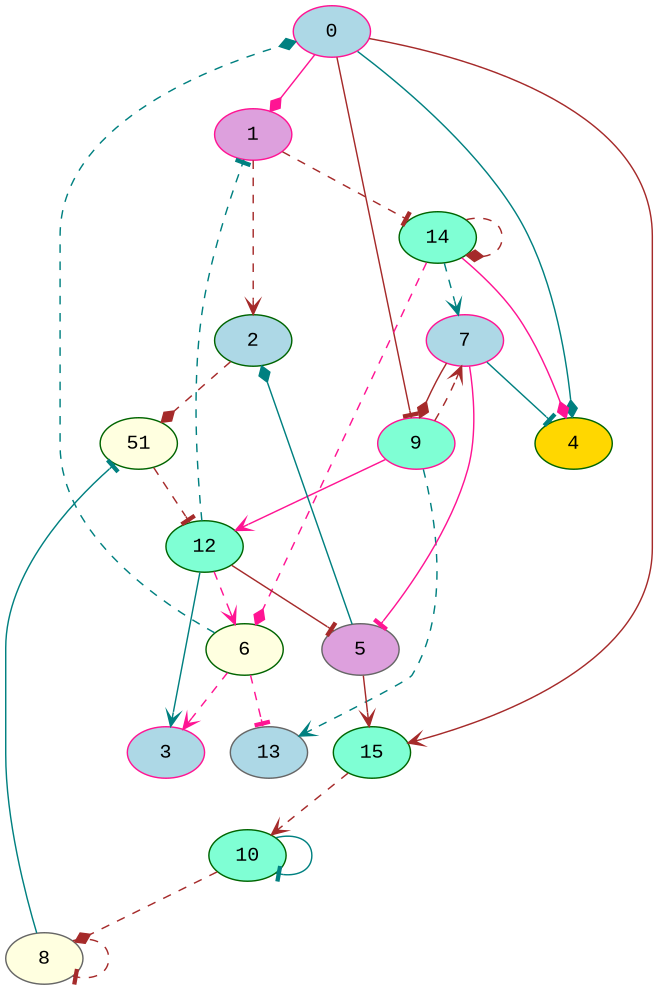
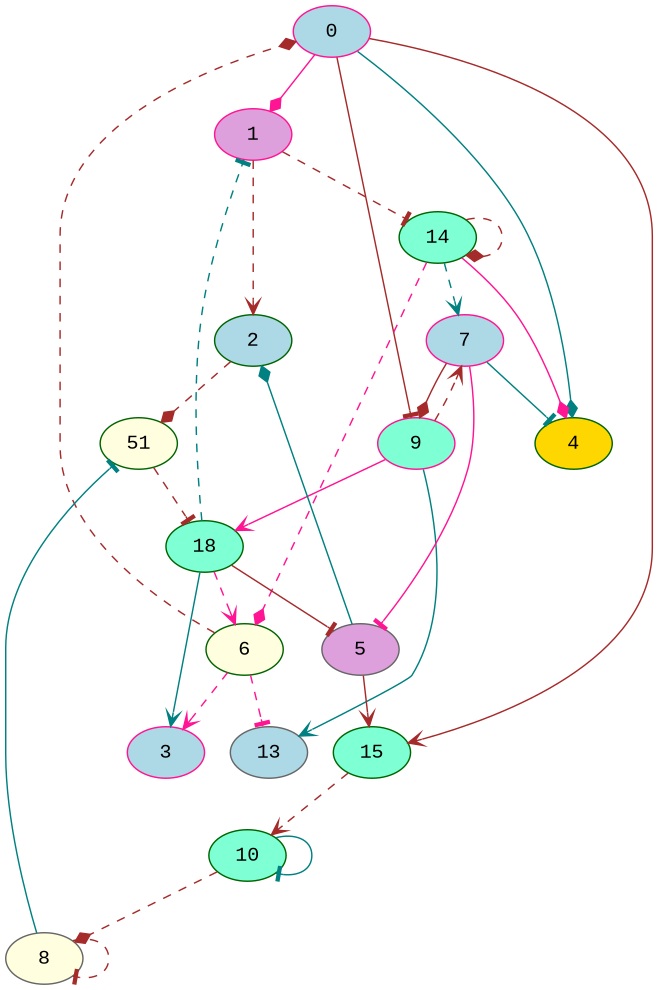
(60, 313) -> (60, 313)
(205, 546) -> (205, 546)
(430, 630) -> (430, 630)
